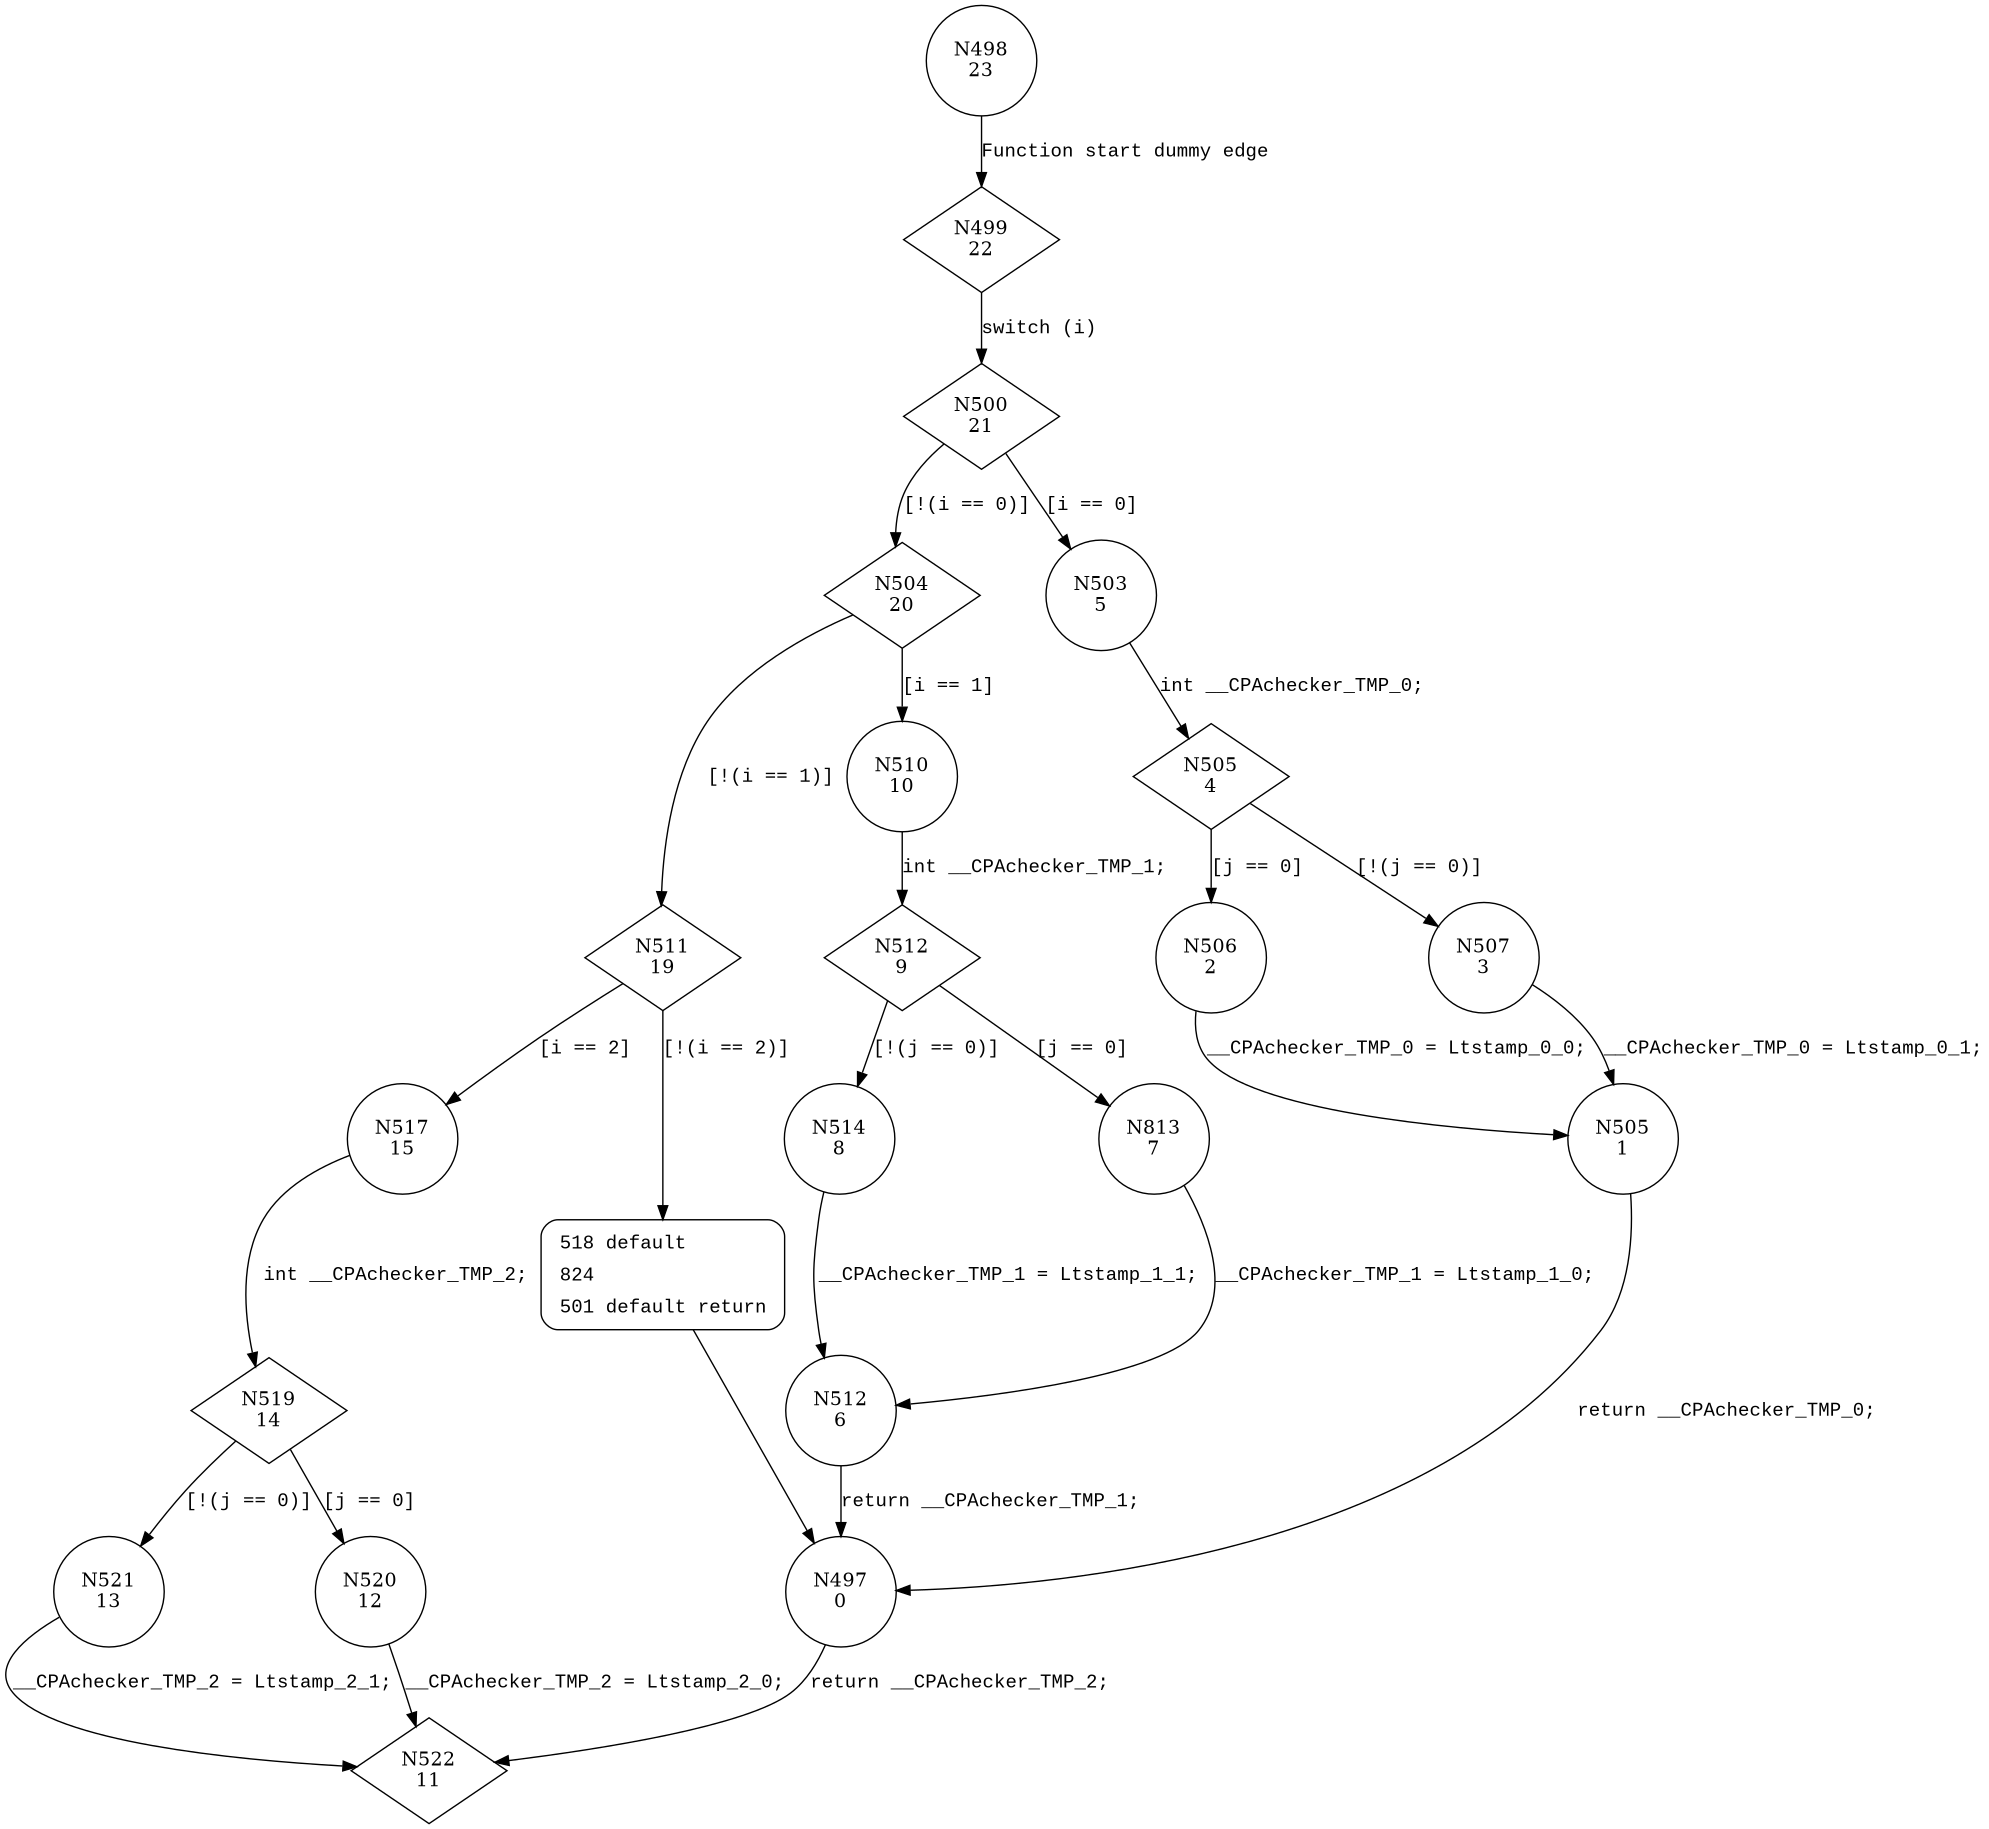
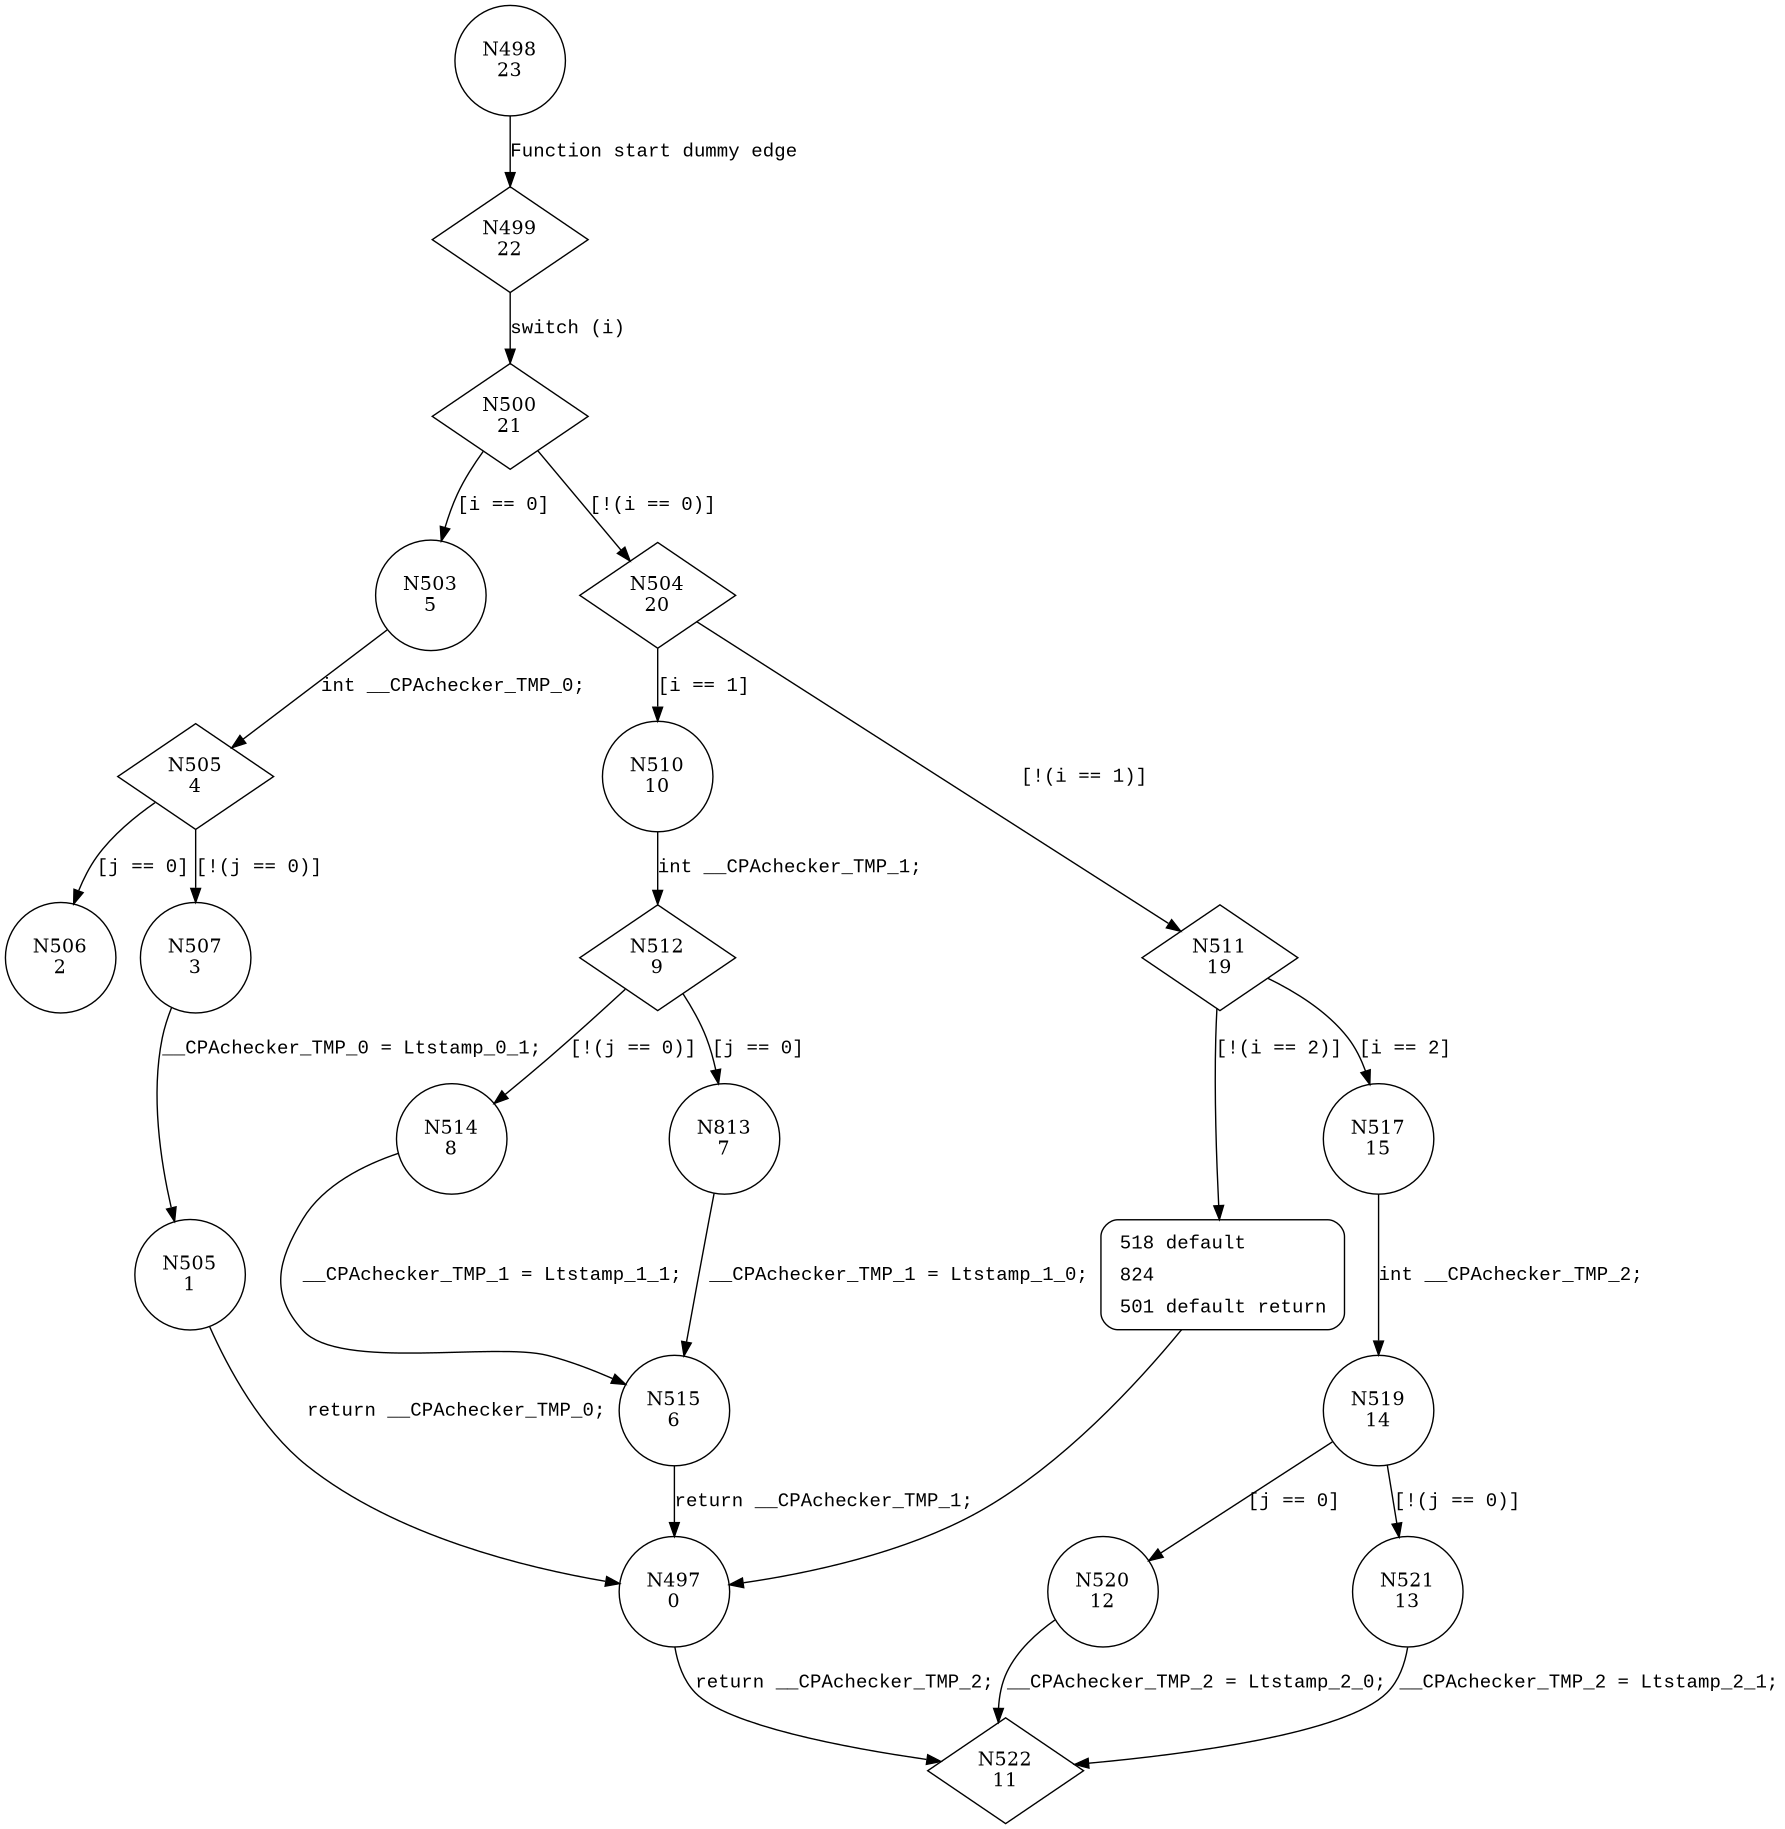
(1350, 1113) -> none
(269, 1411) -> (1379, 1411)
(841, 1411) -> (674, 1411)
